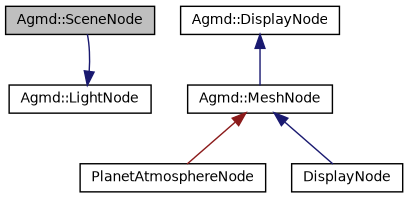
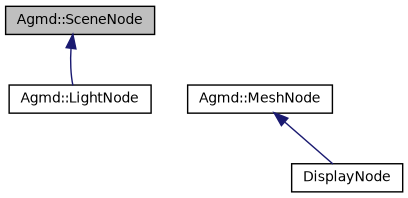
(260, 20) -> none
(89, 53) -> (71, 67)
(173, 178) -> none
